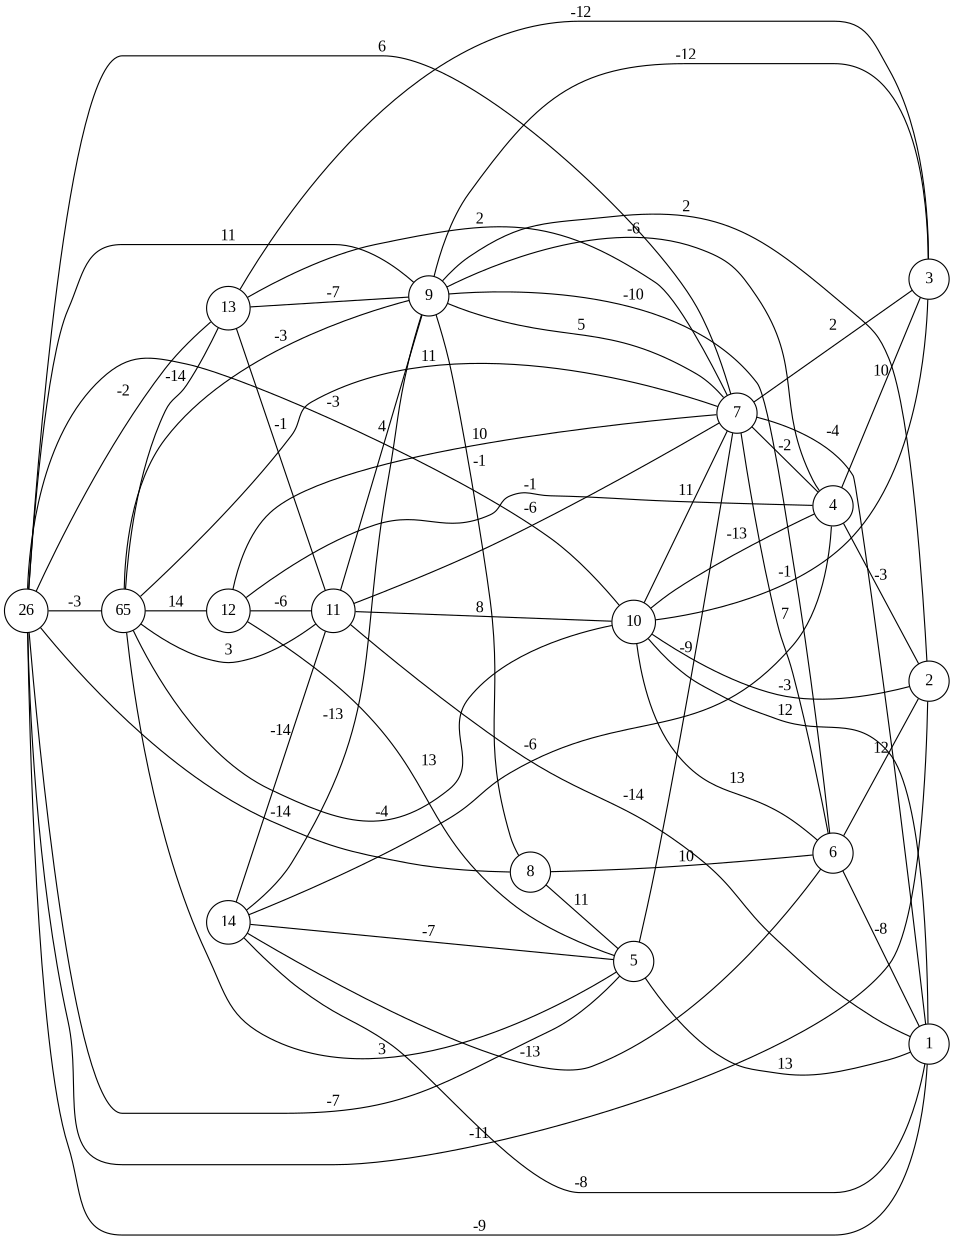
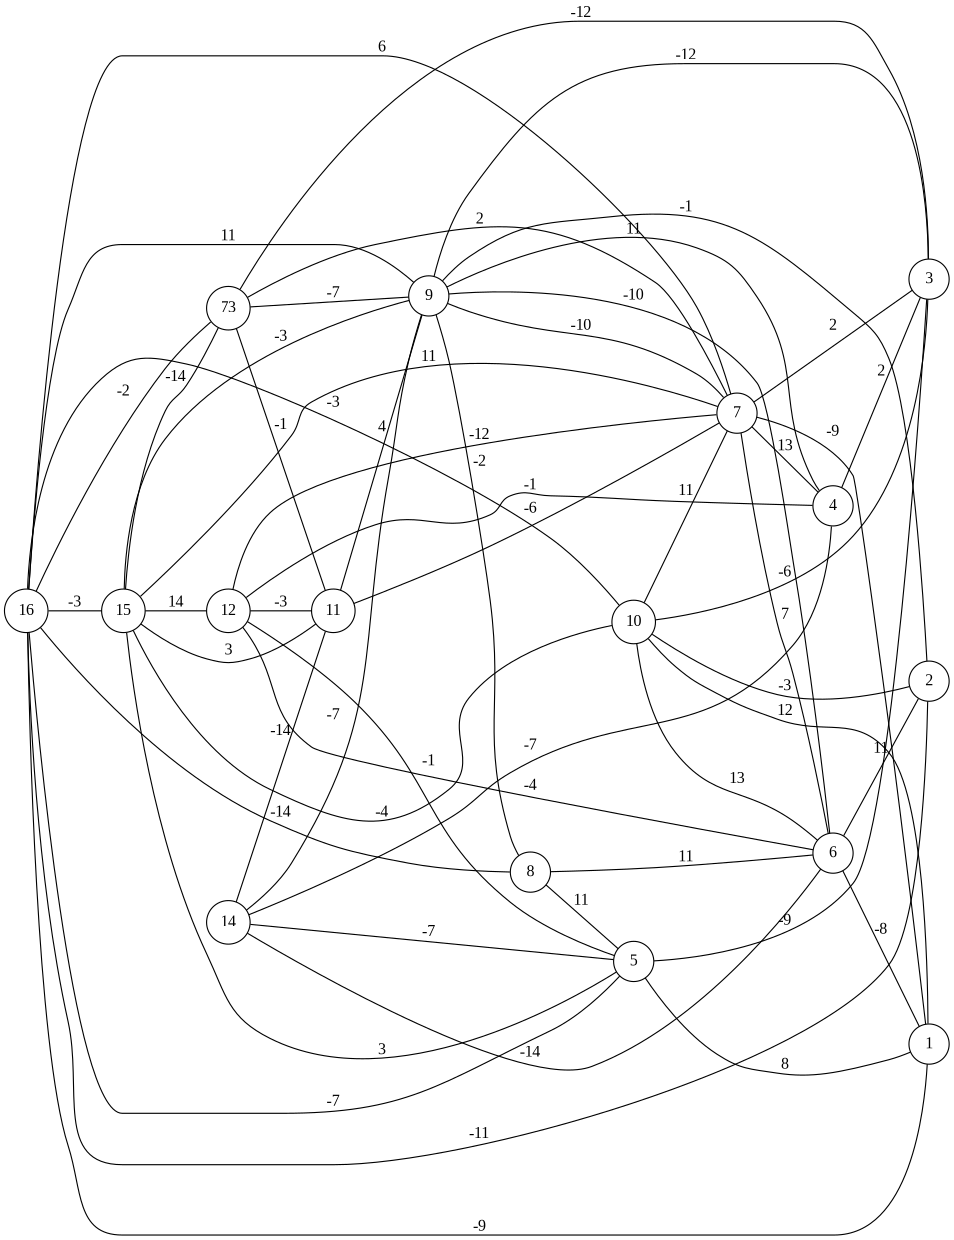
(686, 207) -> (686, 207)
(634, 229) -> (634, 229)
(228, 308) -> (228, 308)
(581, 326) -> (581, 326)
(881, 371) -> (881, 371)
(833, 432) -> (833, 432)
(480, 435) -> (480, 435)
(785, 446) -> (785, 446)
(480, 462) -> (480, 462)
(730, 557) -> none
(785, 572) -> (785, 572)
(881, 594) -> none
(281, 602) -> (281, 602)
(26, 611) -> (26, 611)
(123, 611) -> (123, 611)
(484, 616) -> none
(689, 688) -> (894, 682)
(333, 715) -> (333, 715)
(530, 745) -> (530, 745)
(881, 749) -> (881, 749)
(429, 761) -> (429, 761)
none -> (476, 786)
(640, 818) -> none
(686, 857) -> (686, 857)
(530, 1052) -> (530, 1052)
(785, 1065) -> (785, 1065)
(579, 1192) -> none
